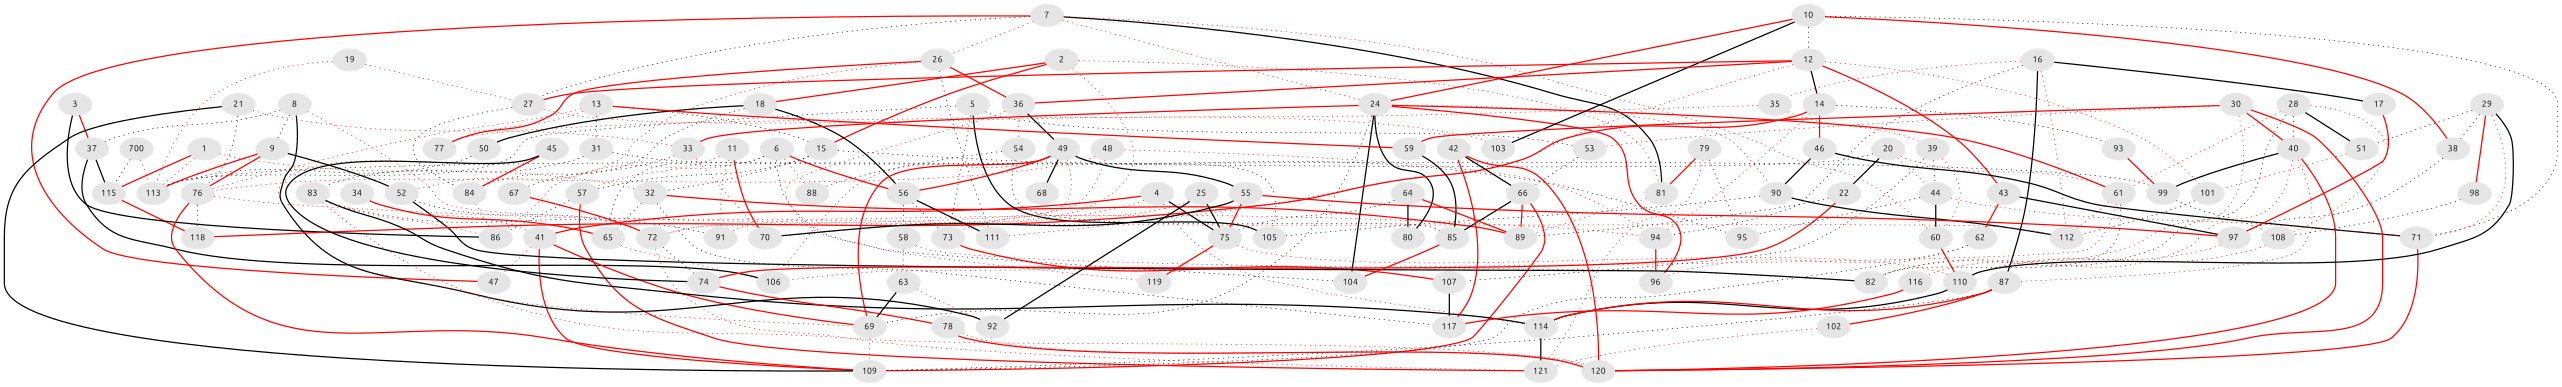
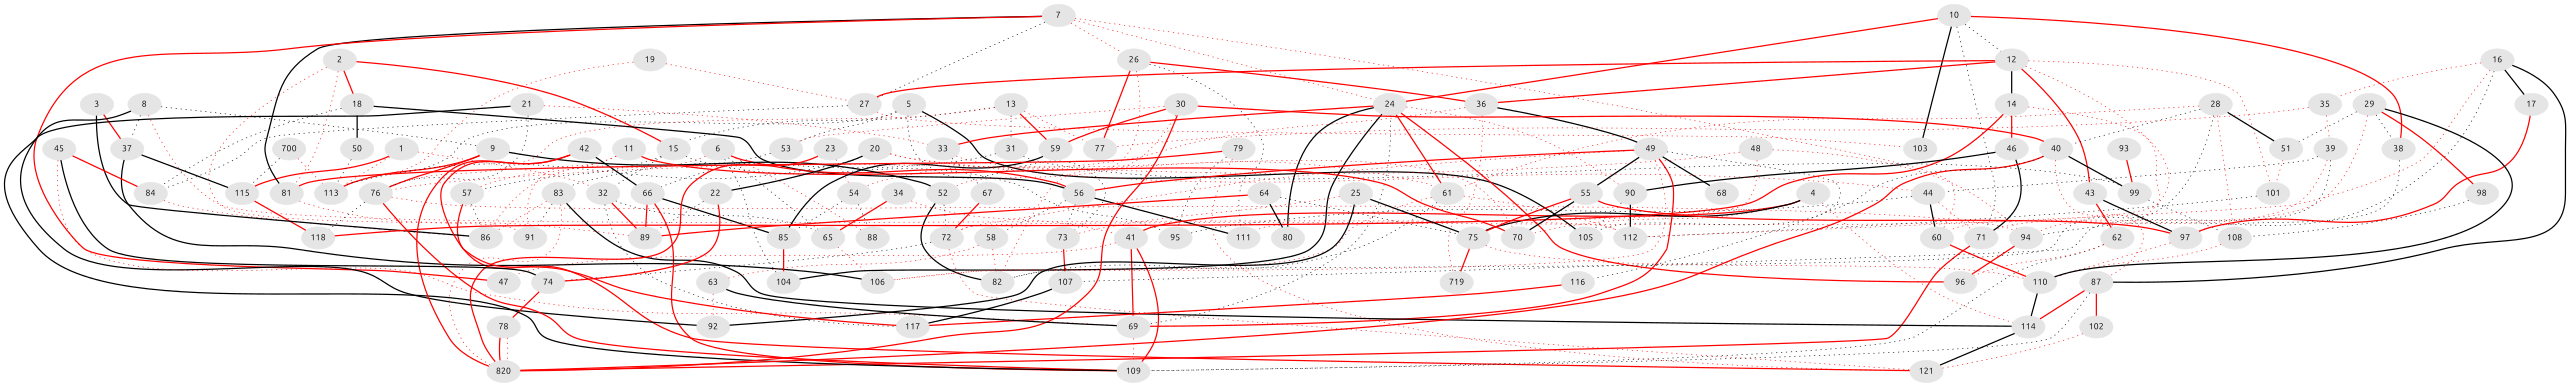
(2006, 121) -> none
none -> (831, 149)
(2122, 266) -> (1862, 196)
(1155, 282) -> (1457, 282)
(1598, 371) -> (504, 371)
